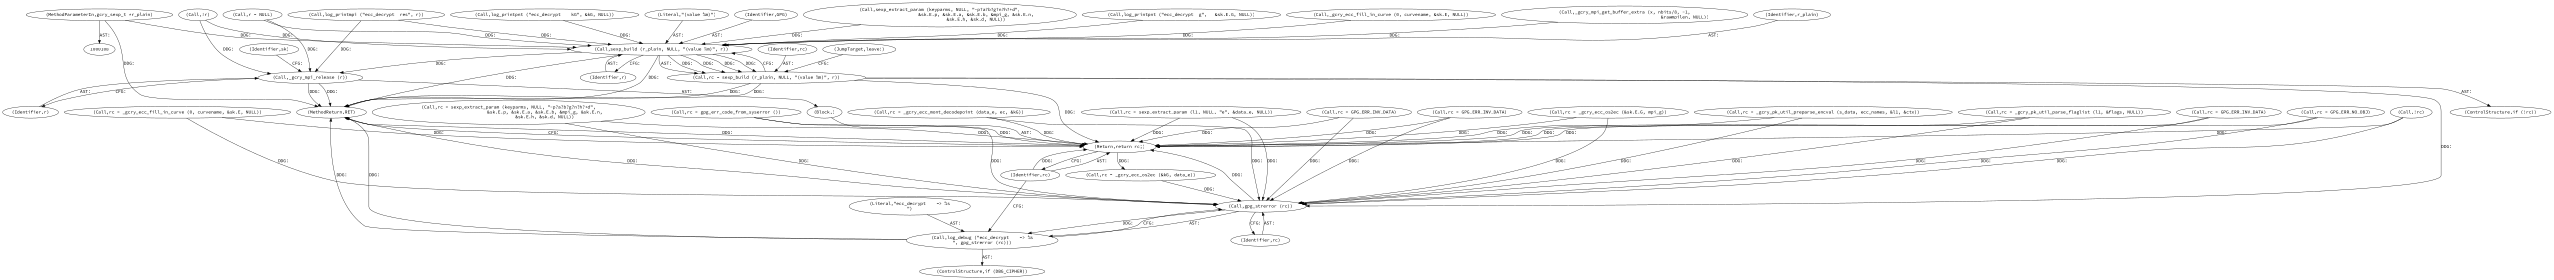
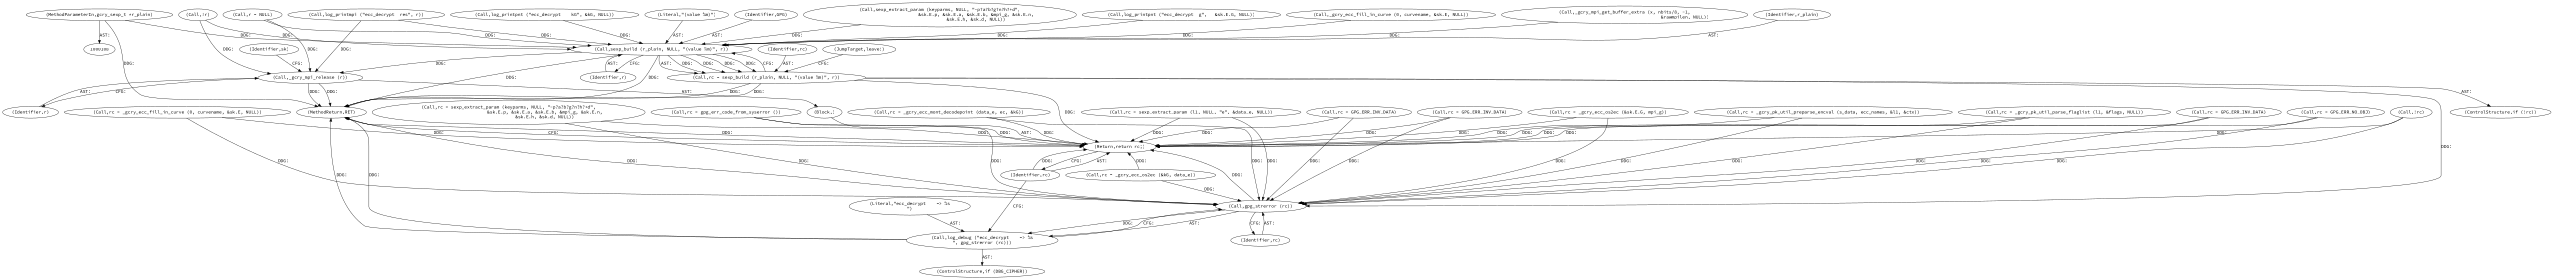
(1118, 161) -> (1135, 161)
